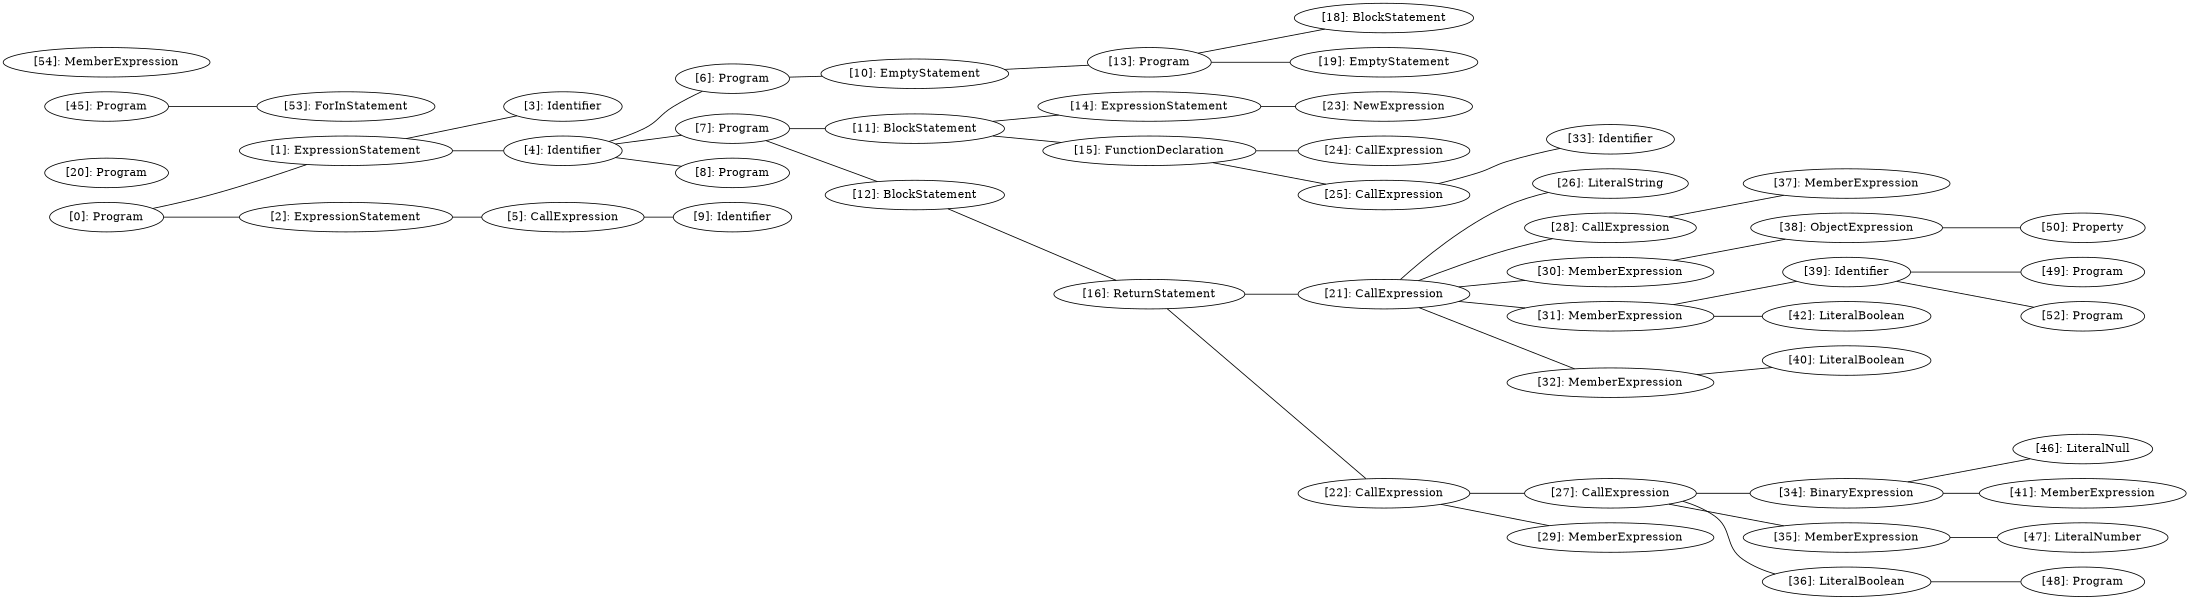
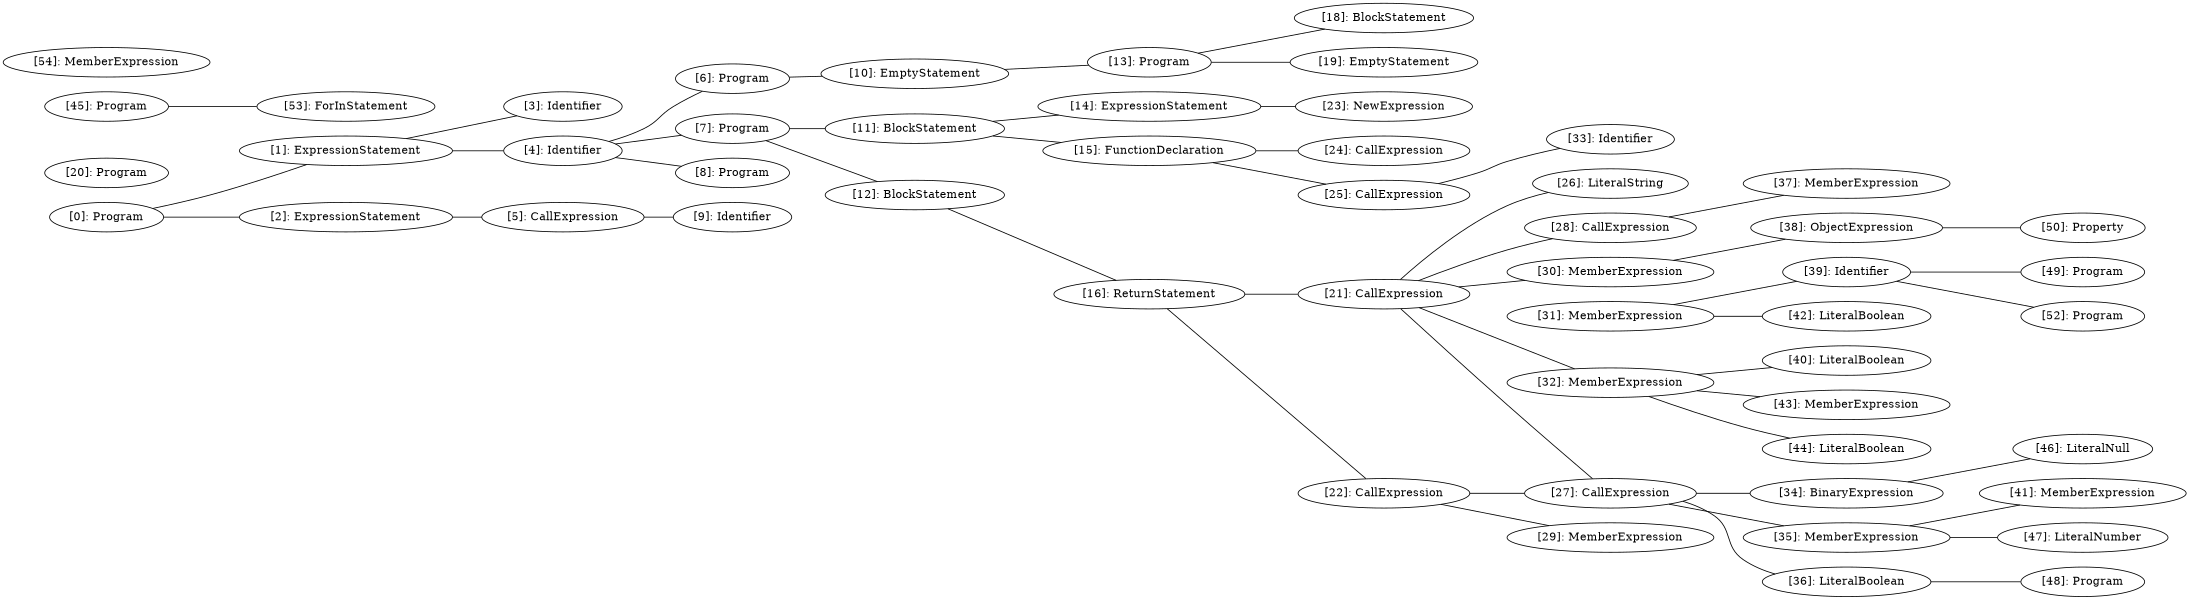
(1492, 305) -> (1496, 395)
none -> (1847, 405)
none -> (1847, 449)
(1961, 493) -> (1965, 515)
